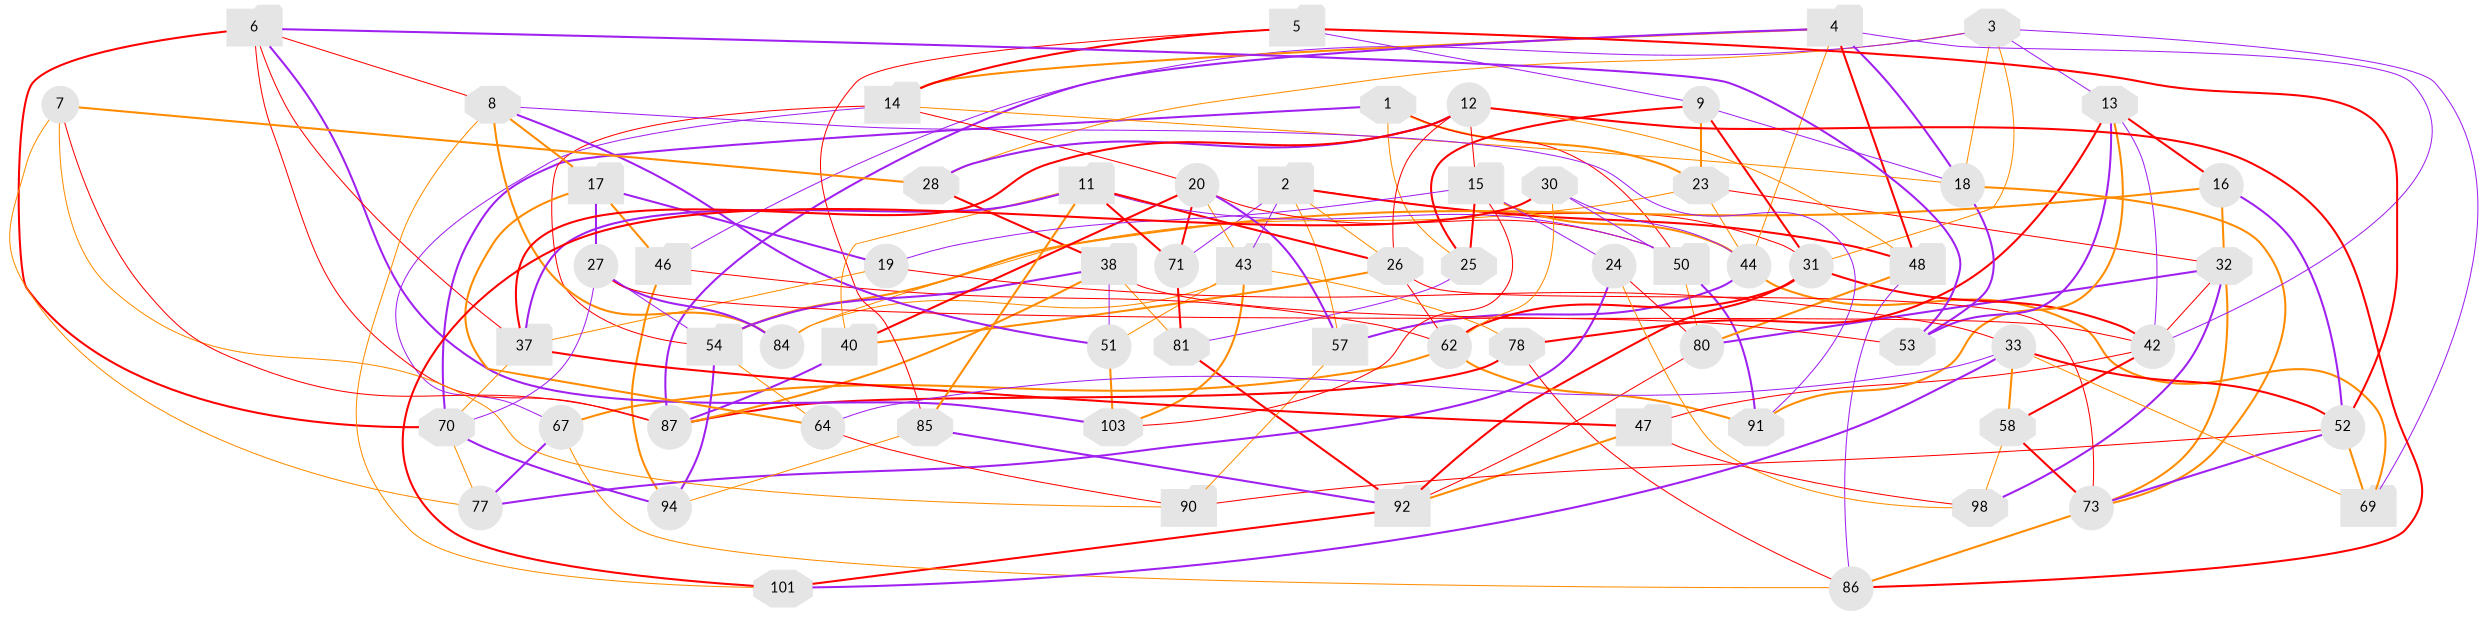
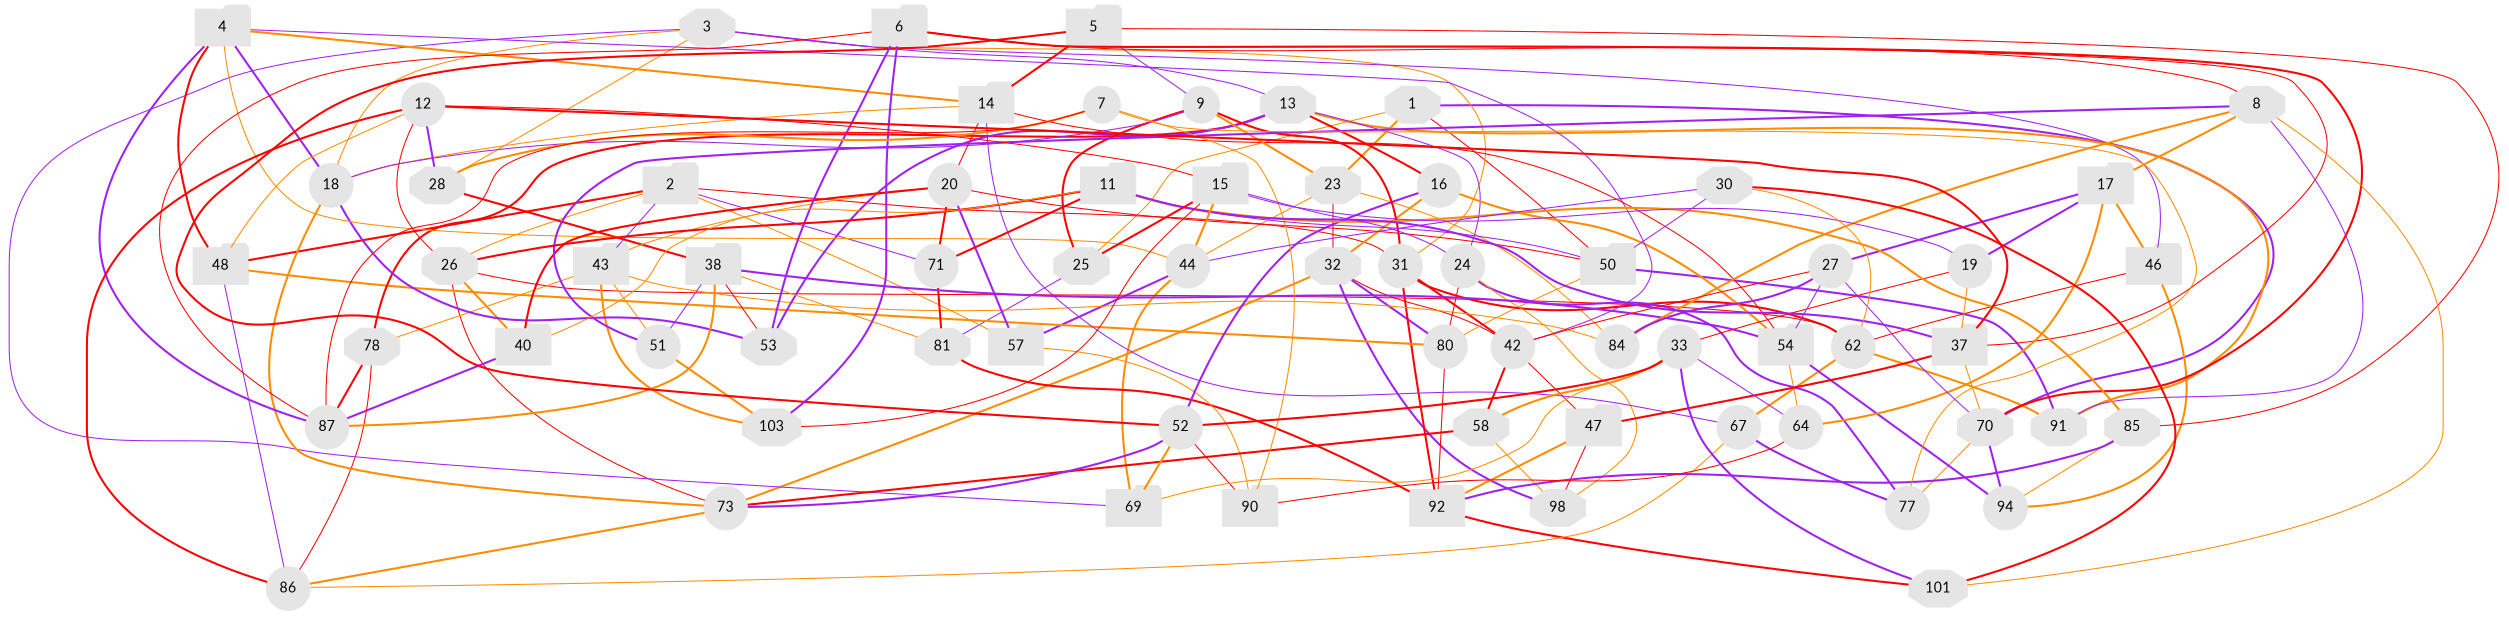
(2154, 220) -> (1411, 139)
